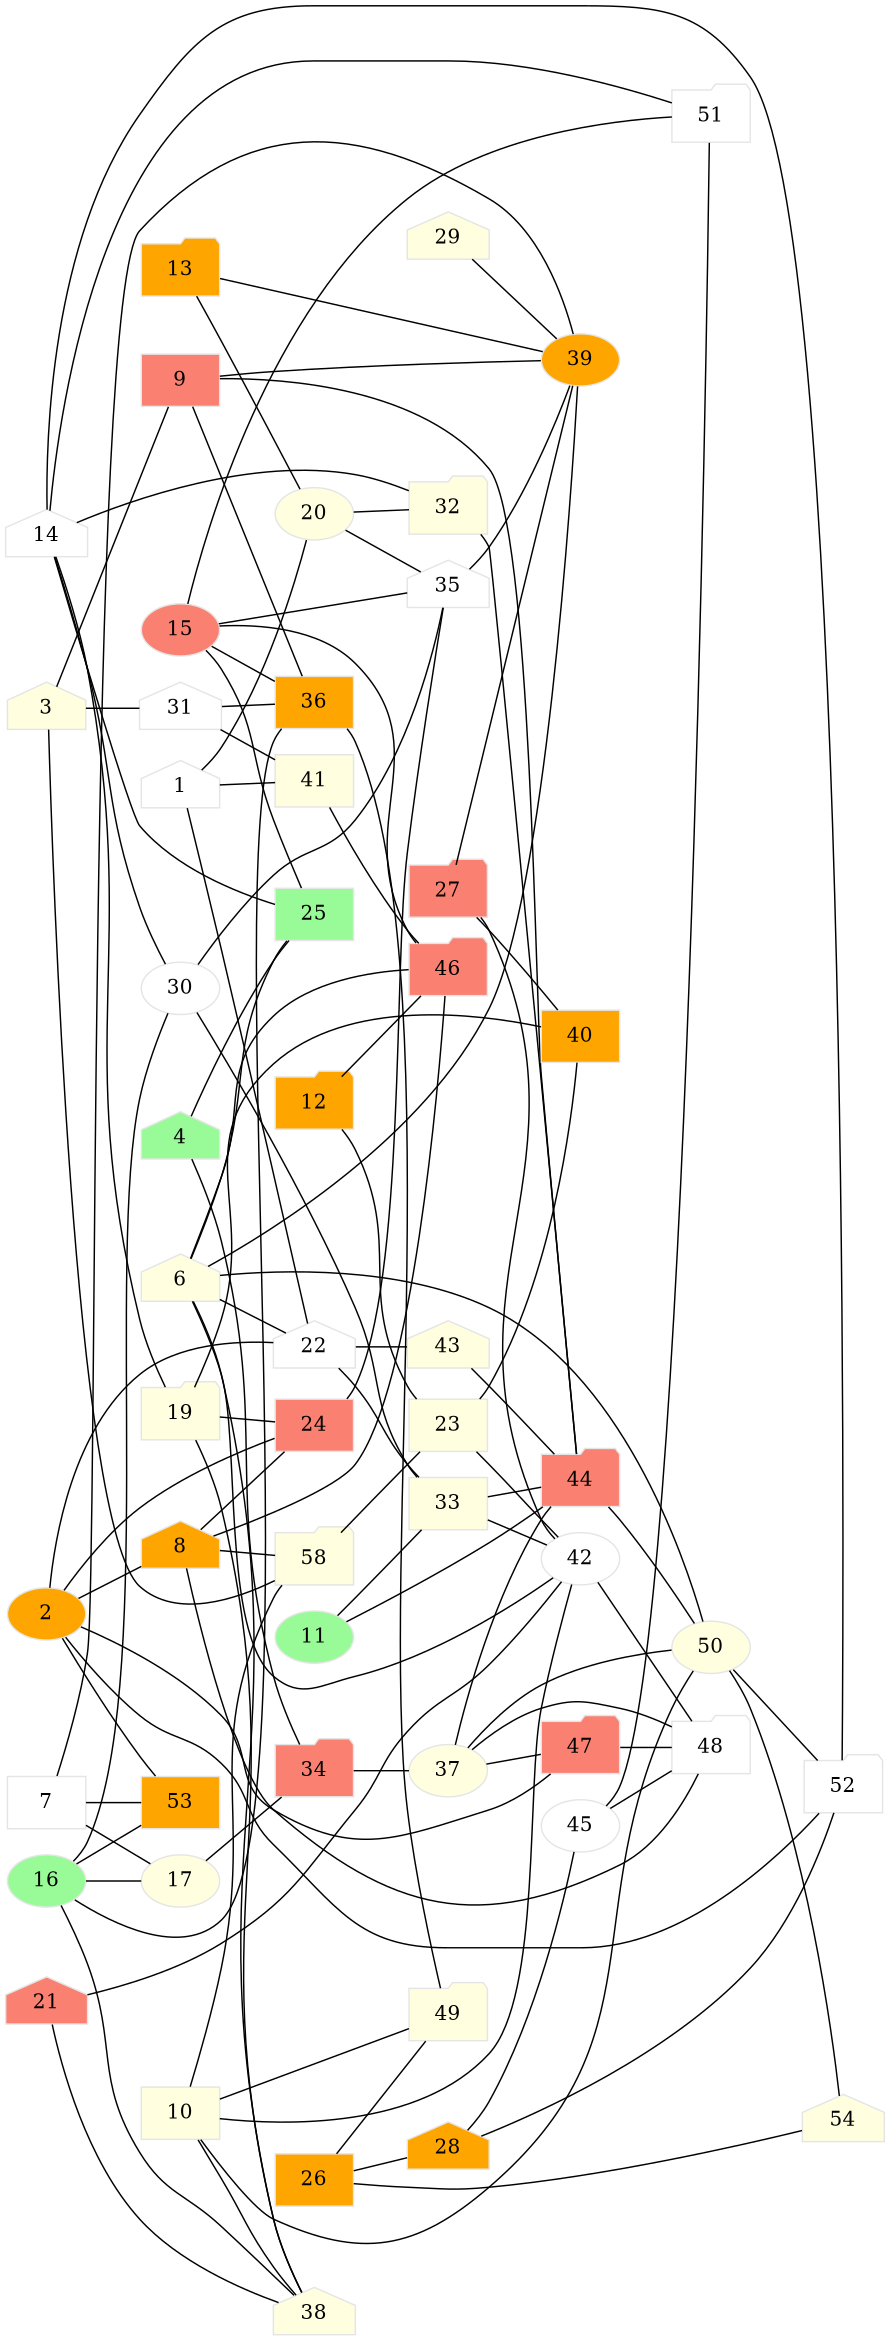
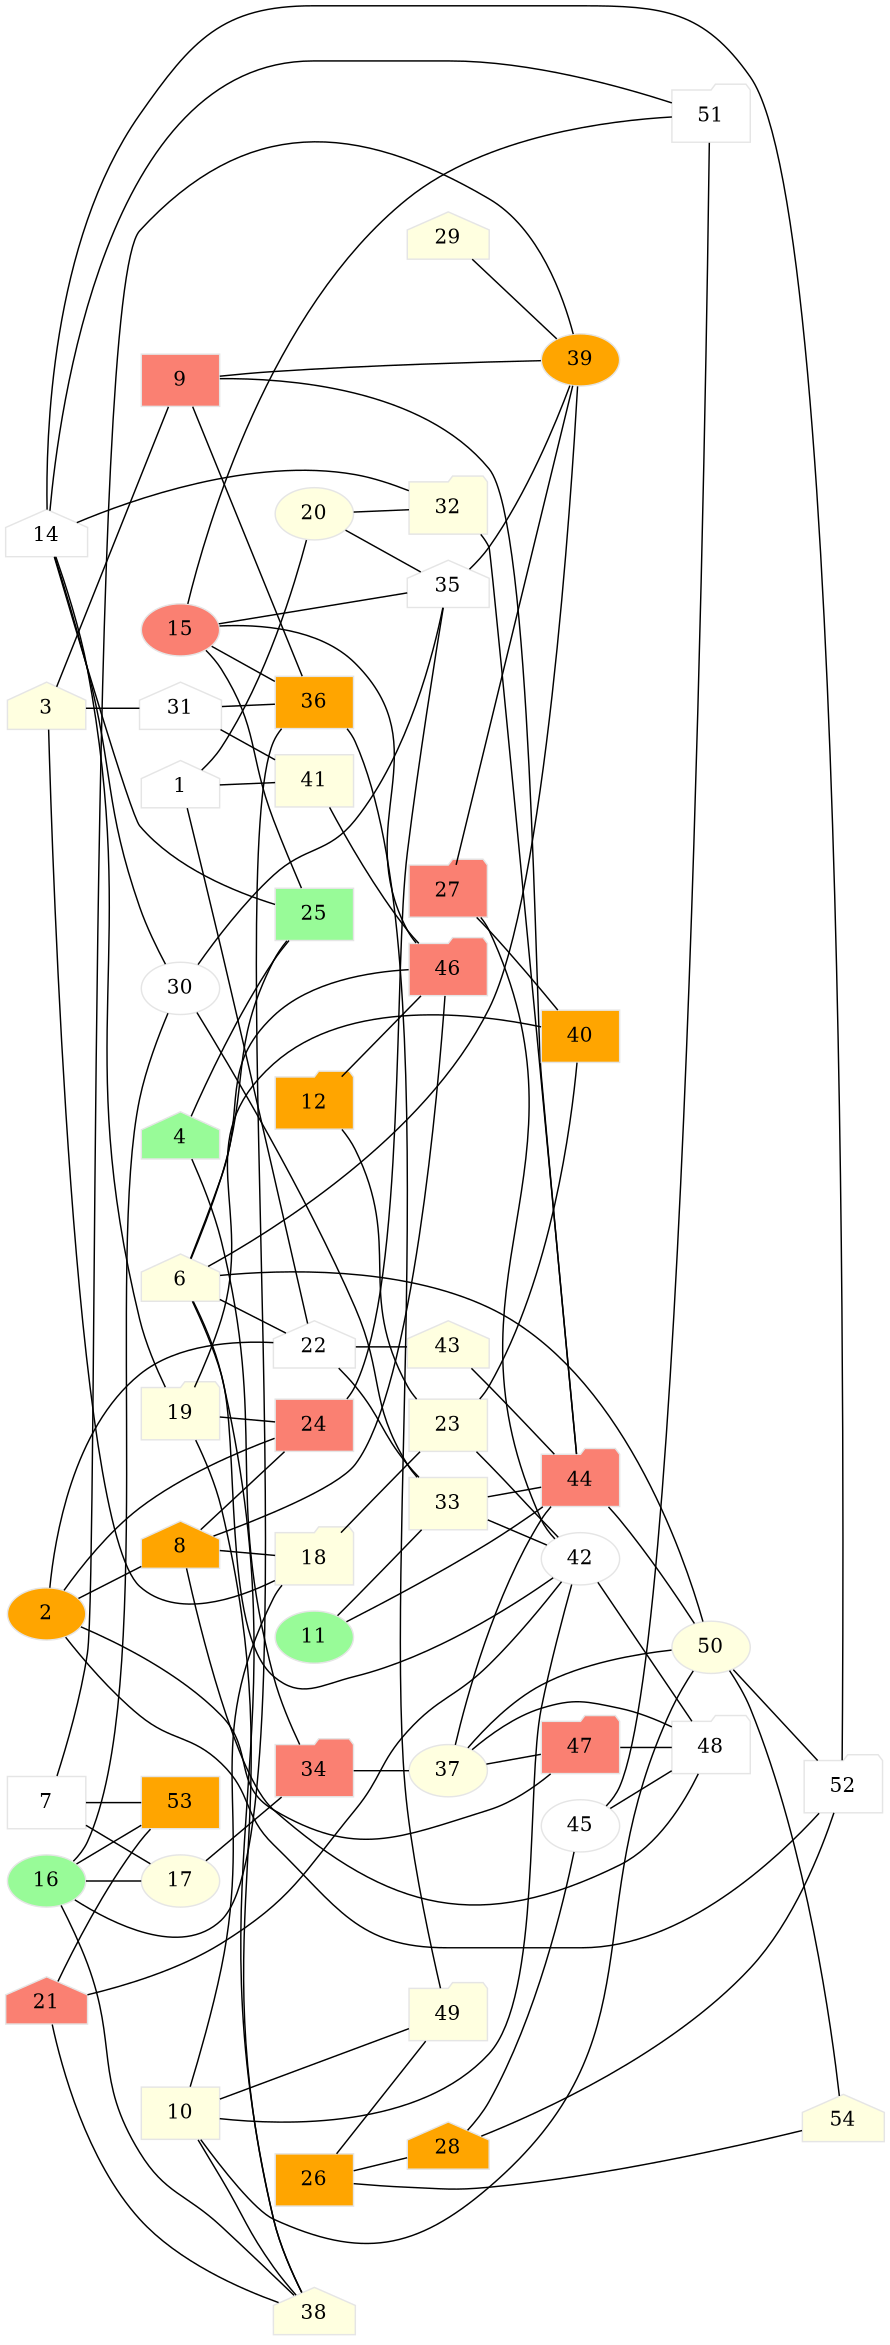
(180, 270) -> none
(314, 1559) -> (314, 1559)
(107, 1709) -> (100, 1902)
